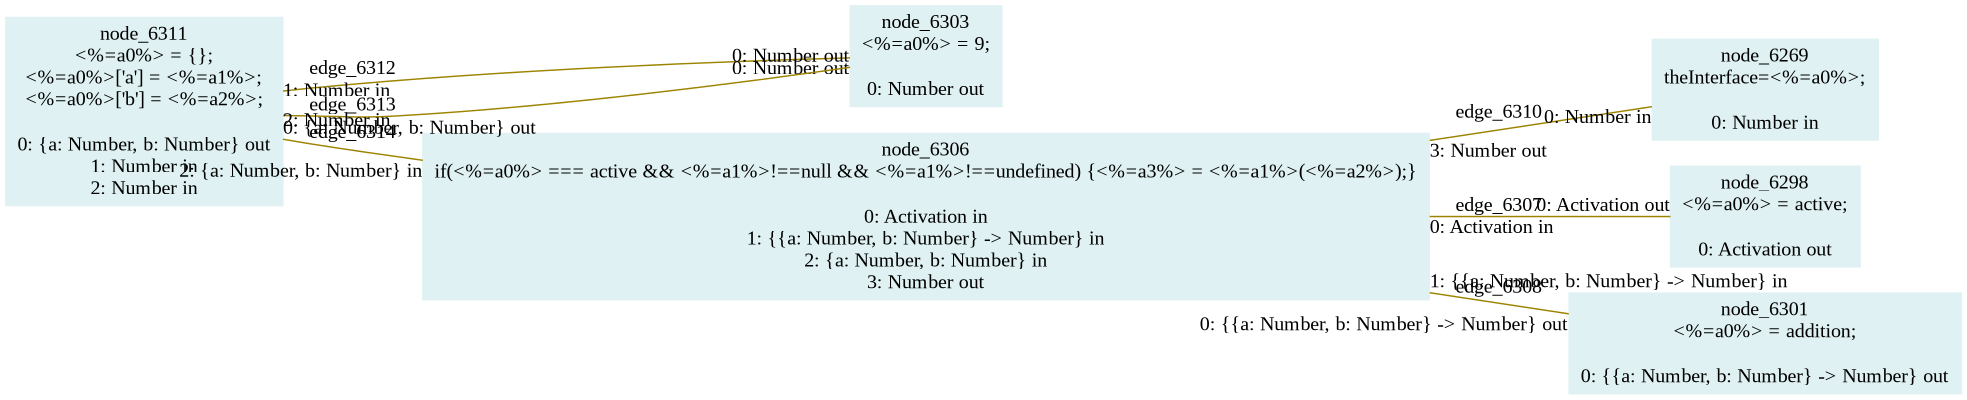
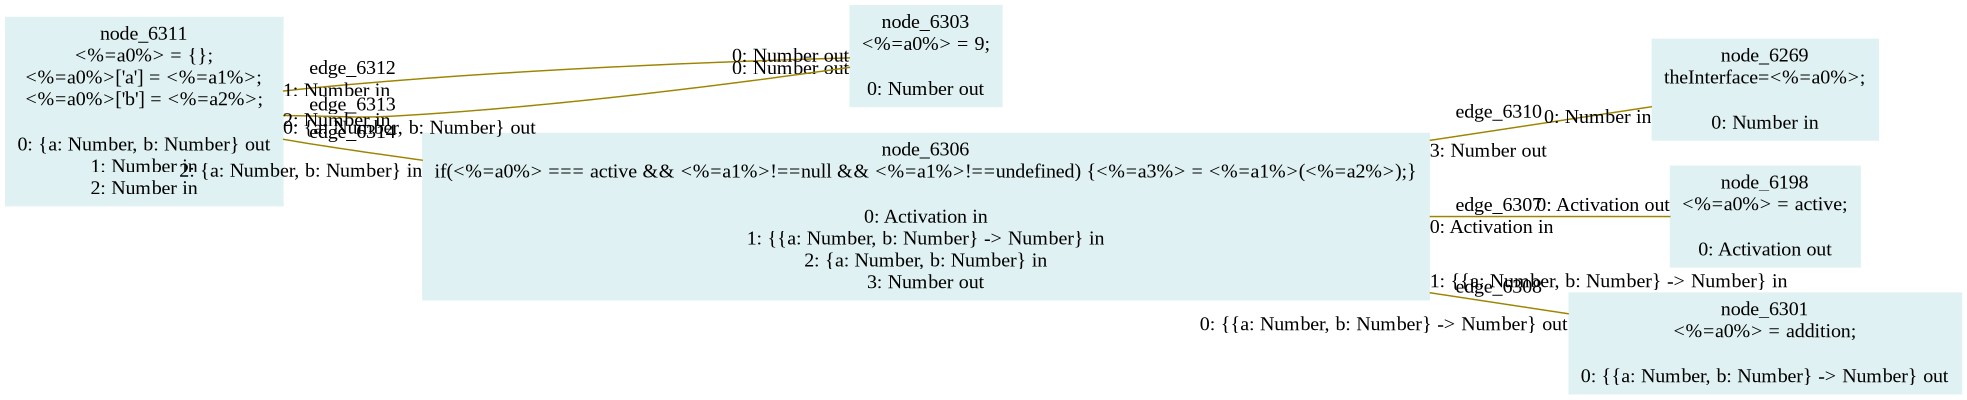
(1765, 217) -> (1765, 217)
